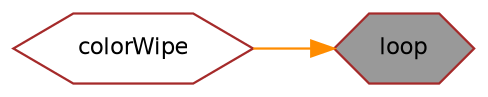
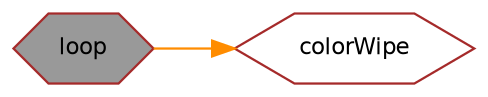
(282, 49) -> (183, 49)
